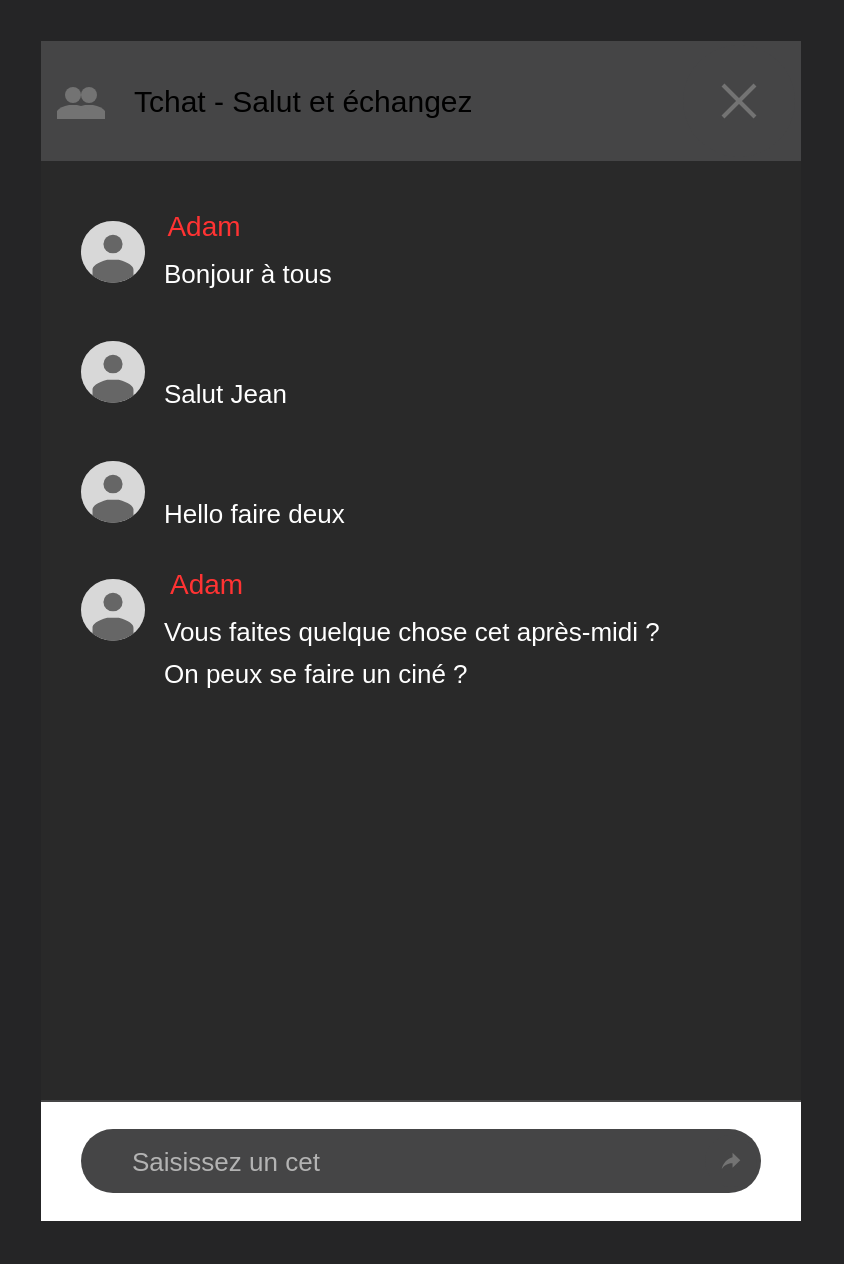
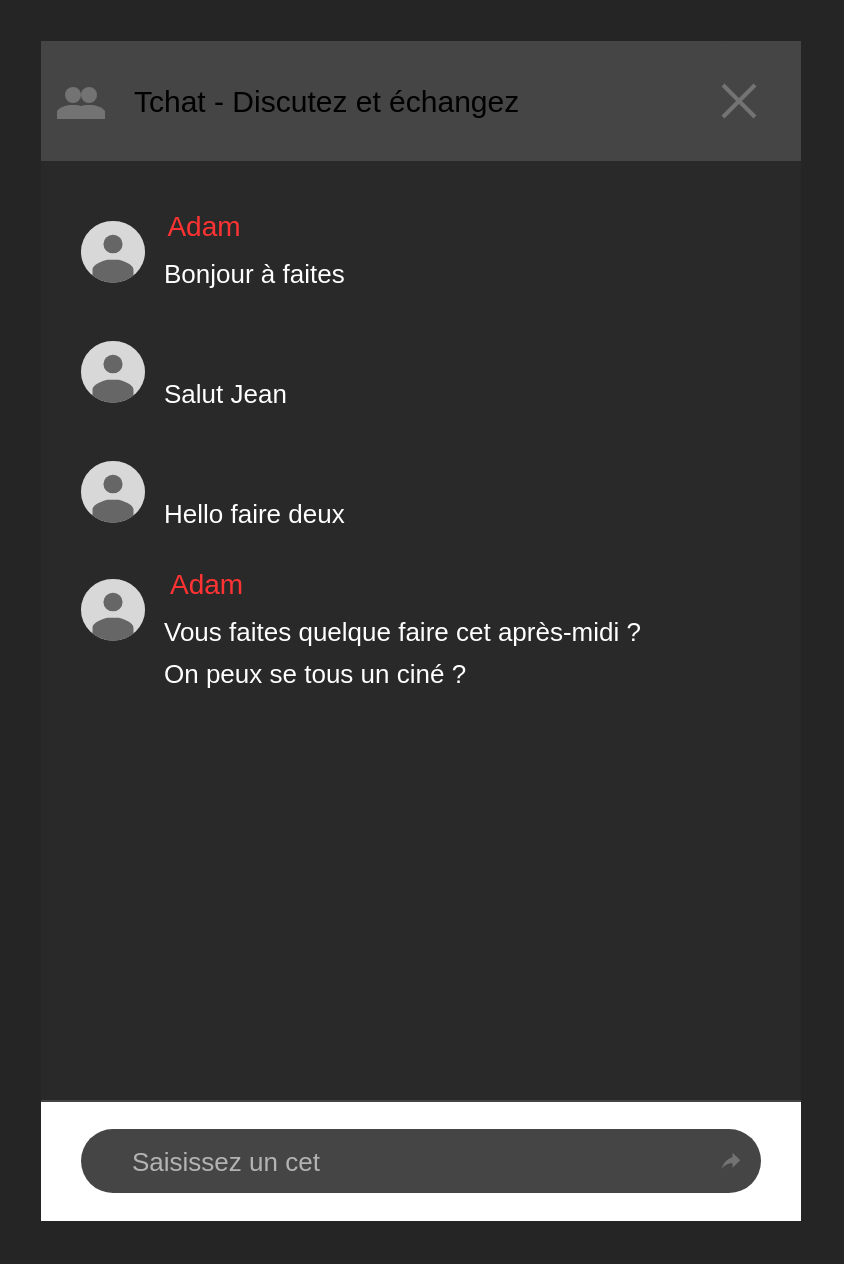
(326, 101) -> (351, 101)
(259, 274) -> (270, 274)
(436, 632) -> (433, 632)
(326, 674) -> (322, 674)
